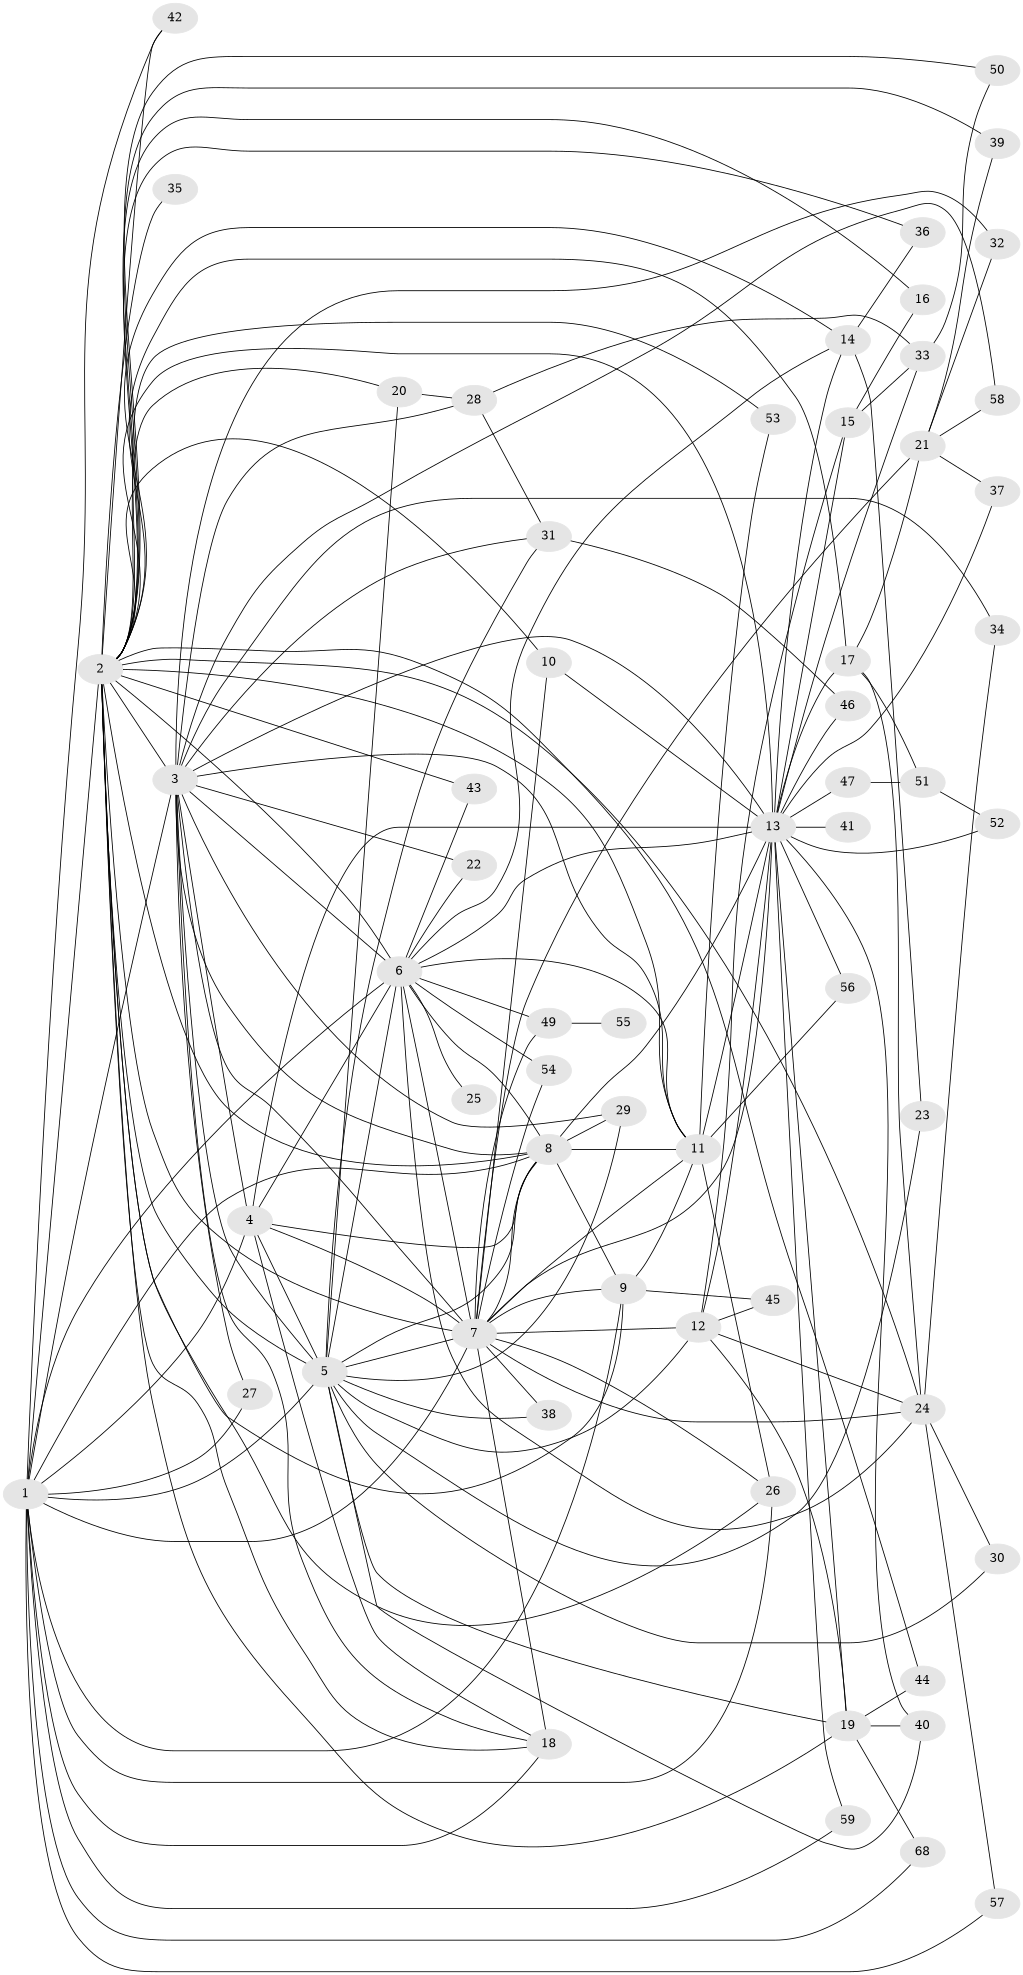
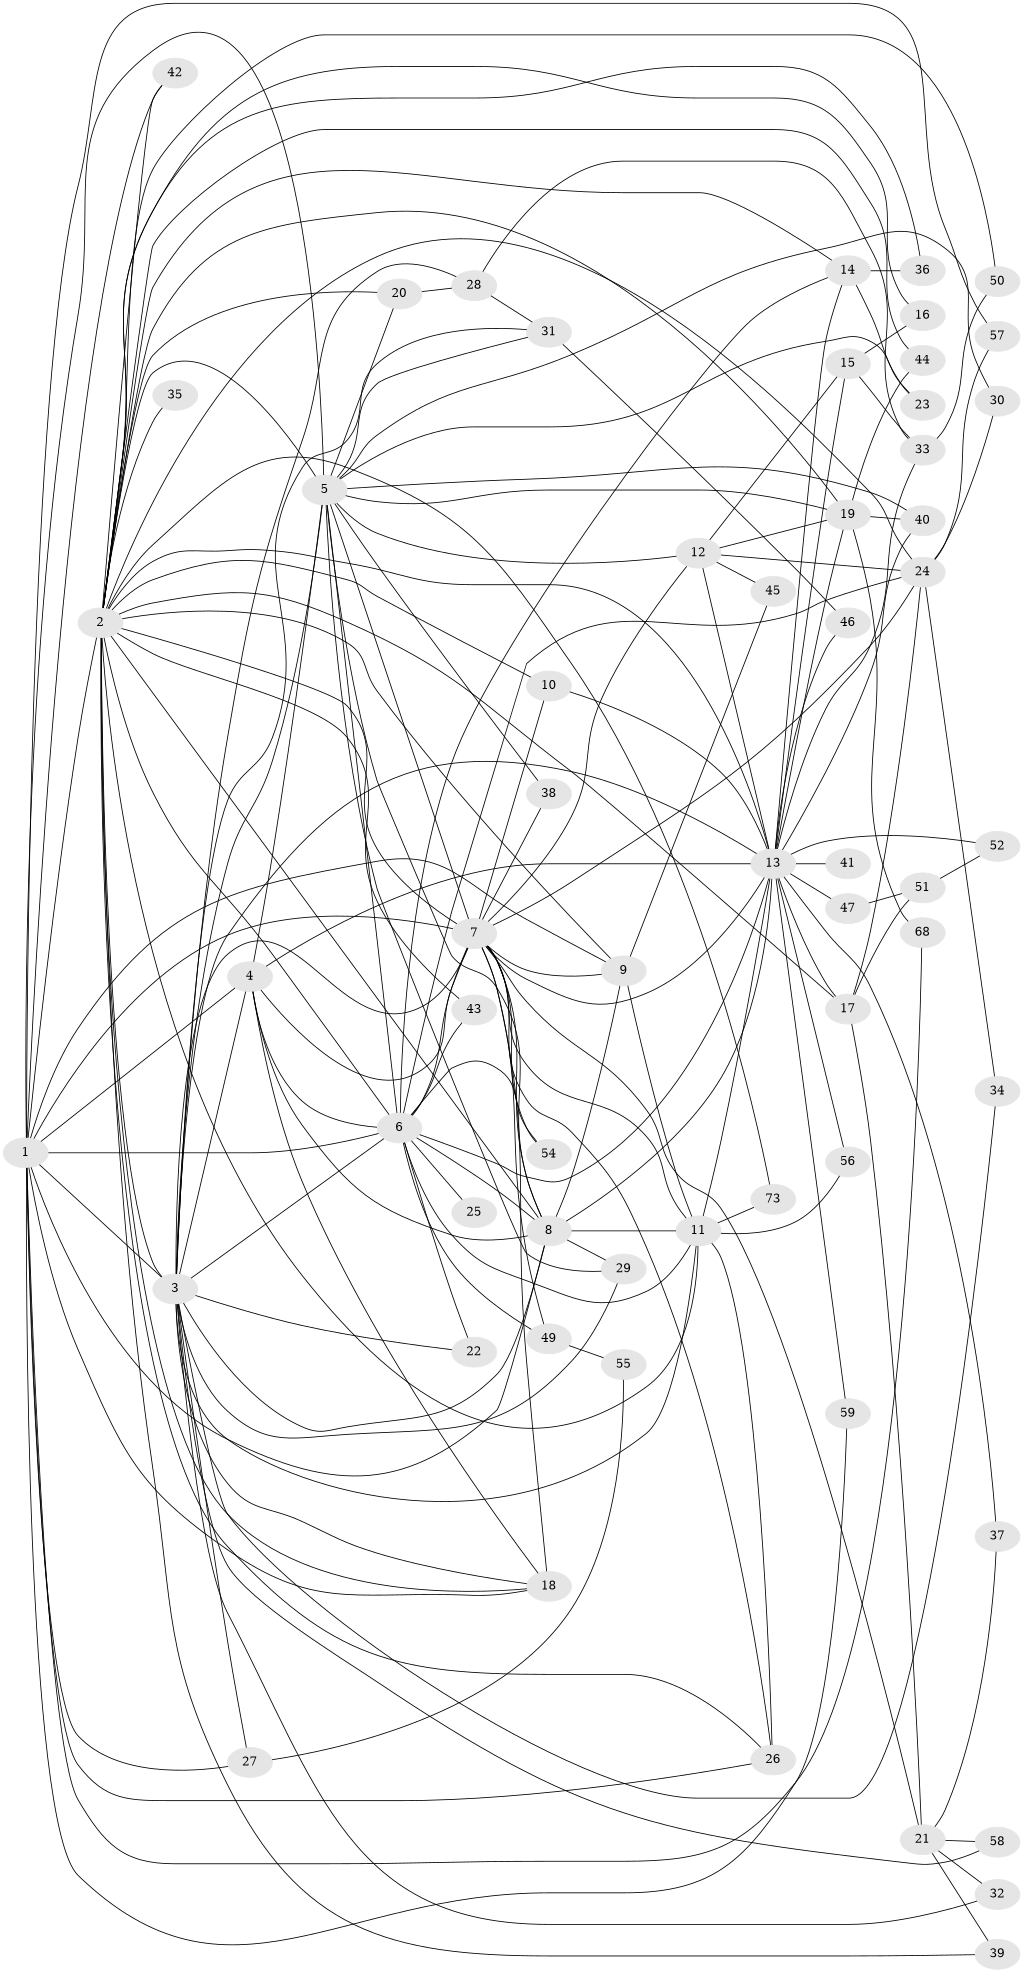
(773, 419) -> (773, 1199)
none -> (537, 1649)
